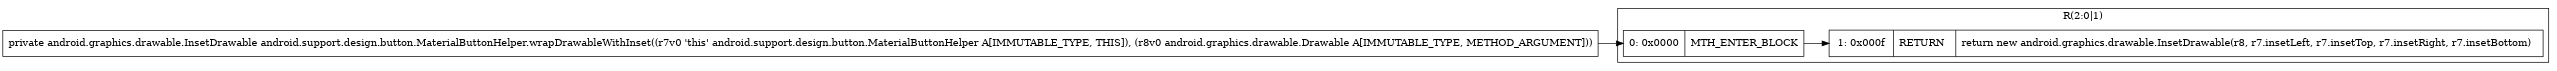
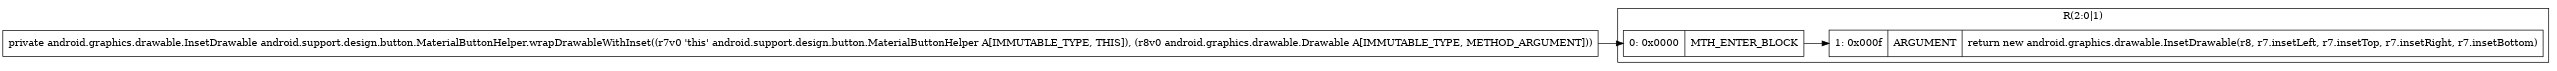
(1922, 43) -> (1925, 43)
